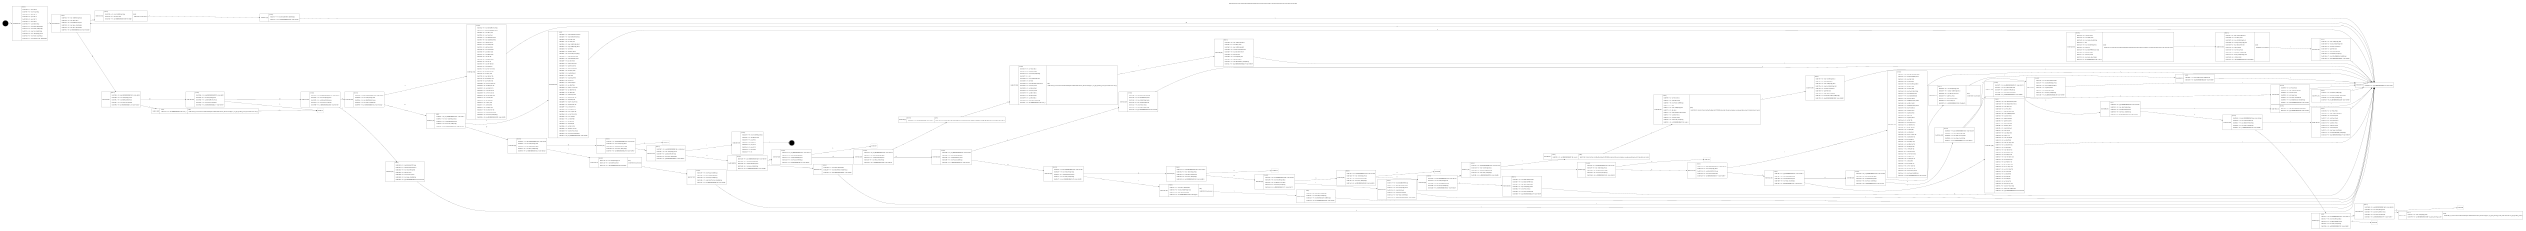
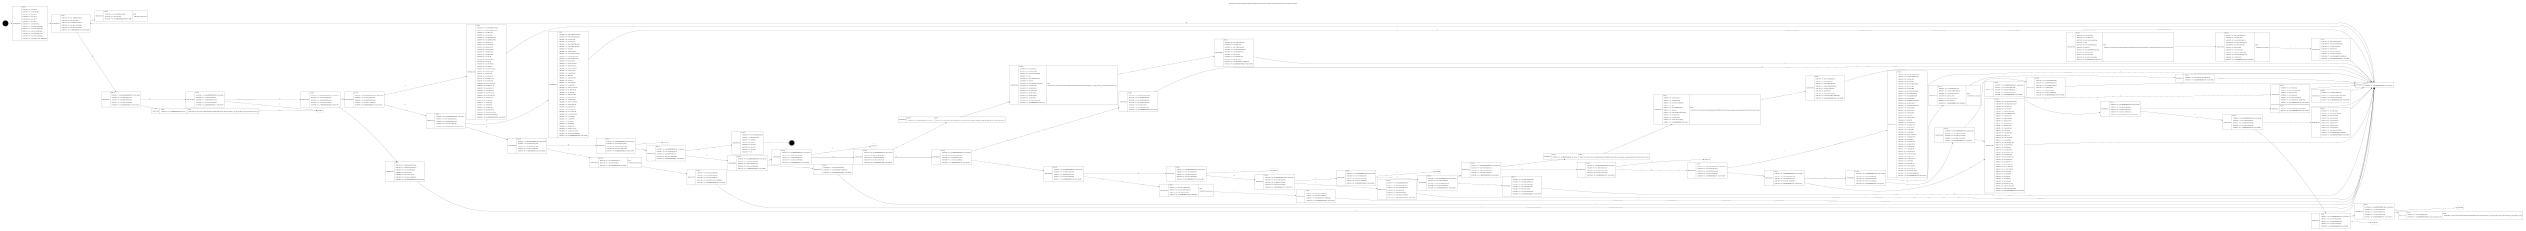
(280, 18) -> none
(1975, 114) -> (1979, 140)
